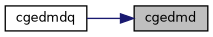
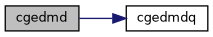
(104, 18) -> (96, 18)
